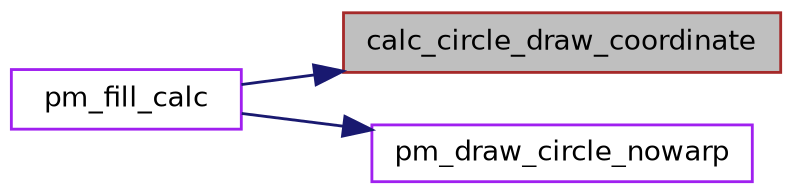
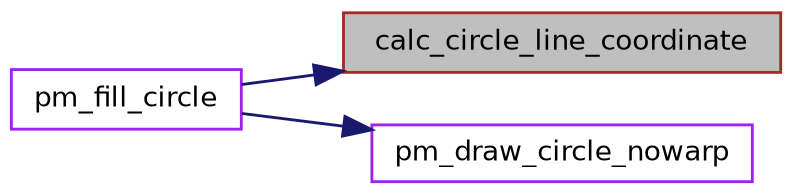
(562, 43) -> (562, 43)
(126, 99) -> (126, 99)
